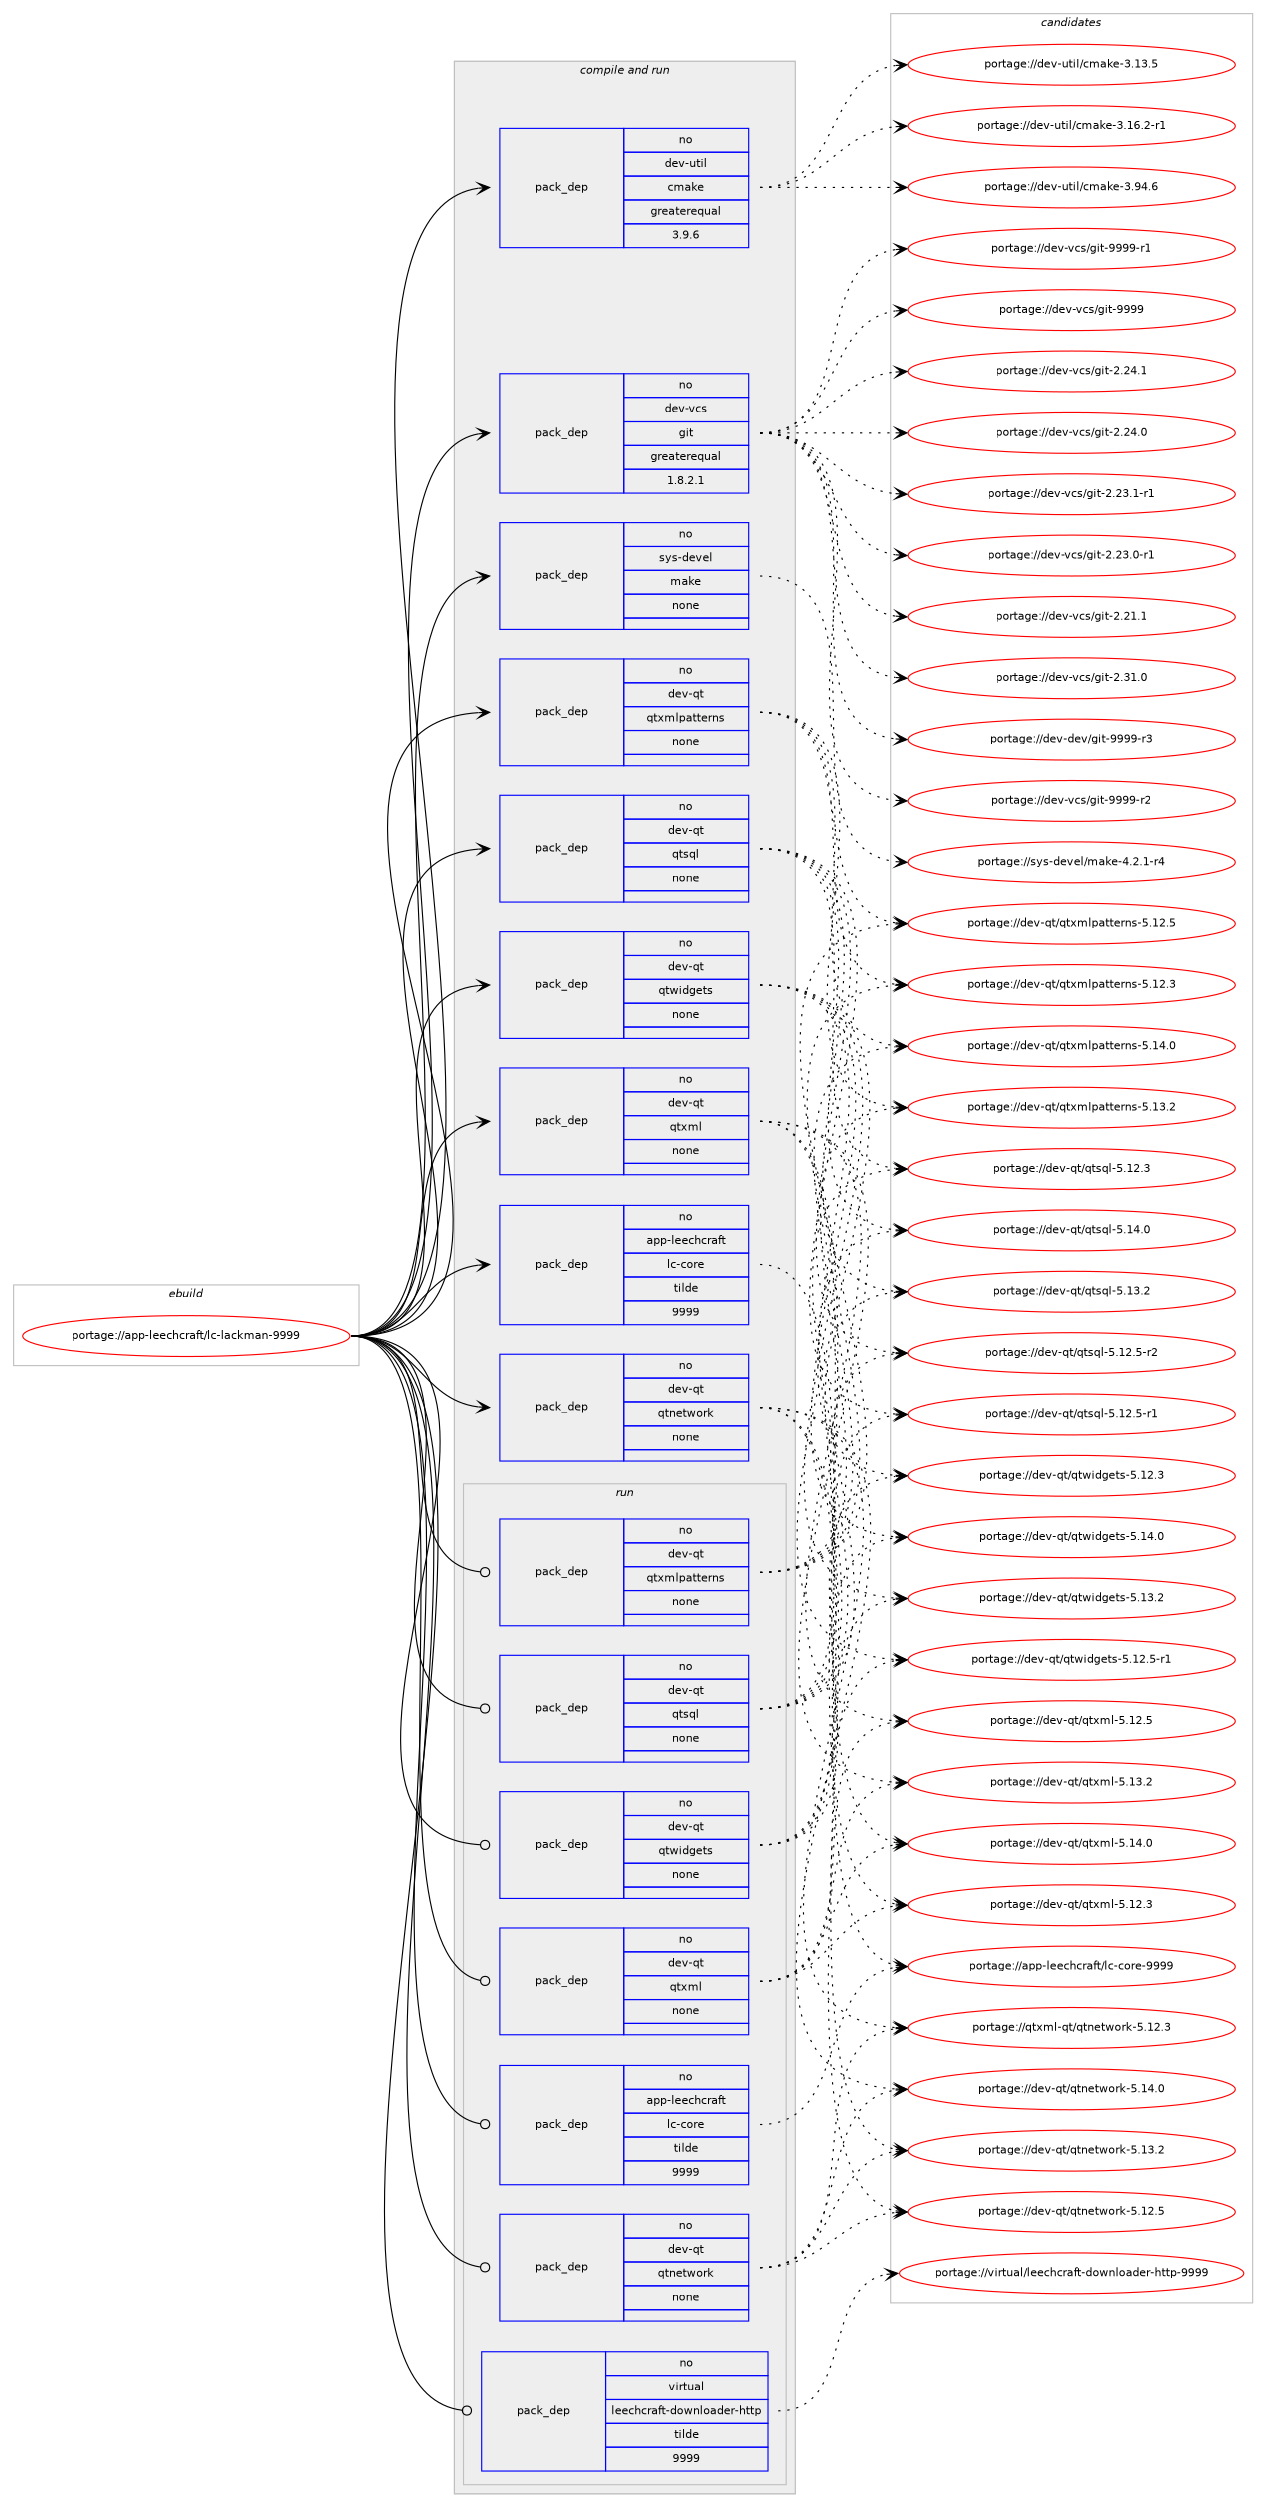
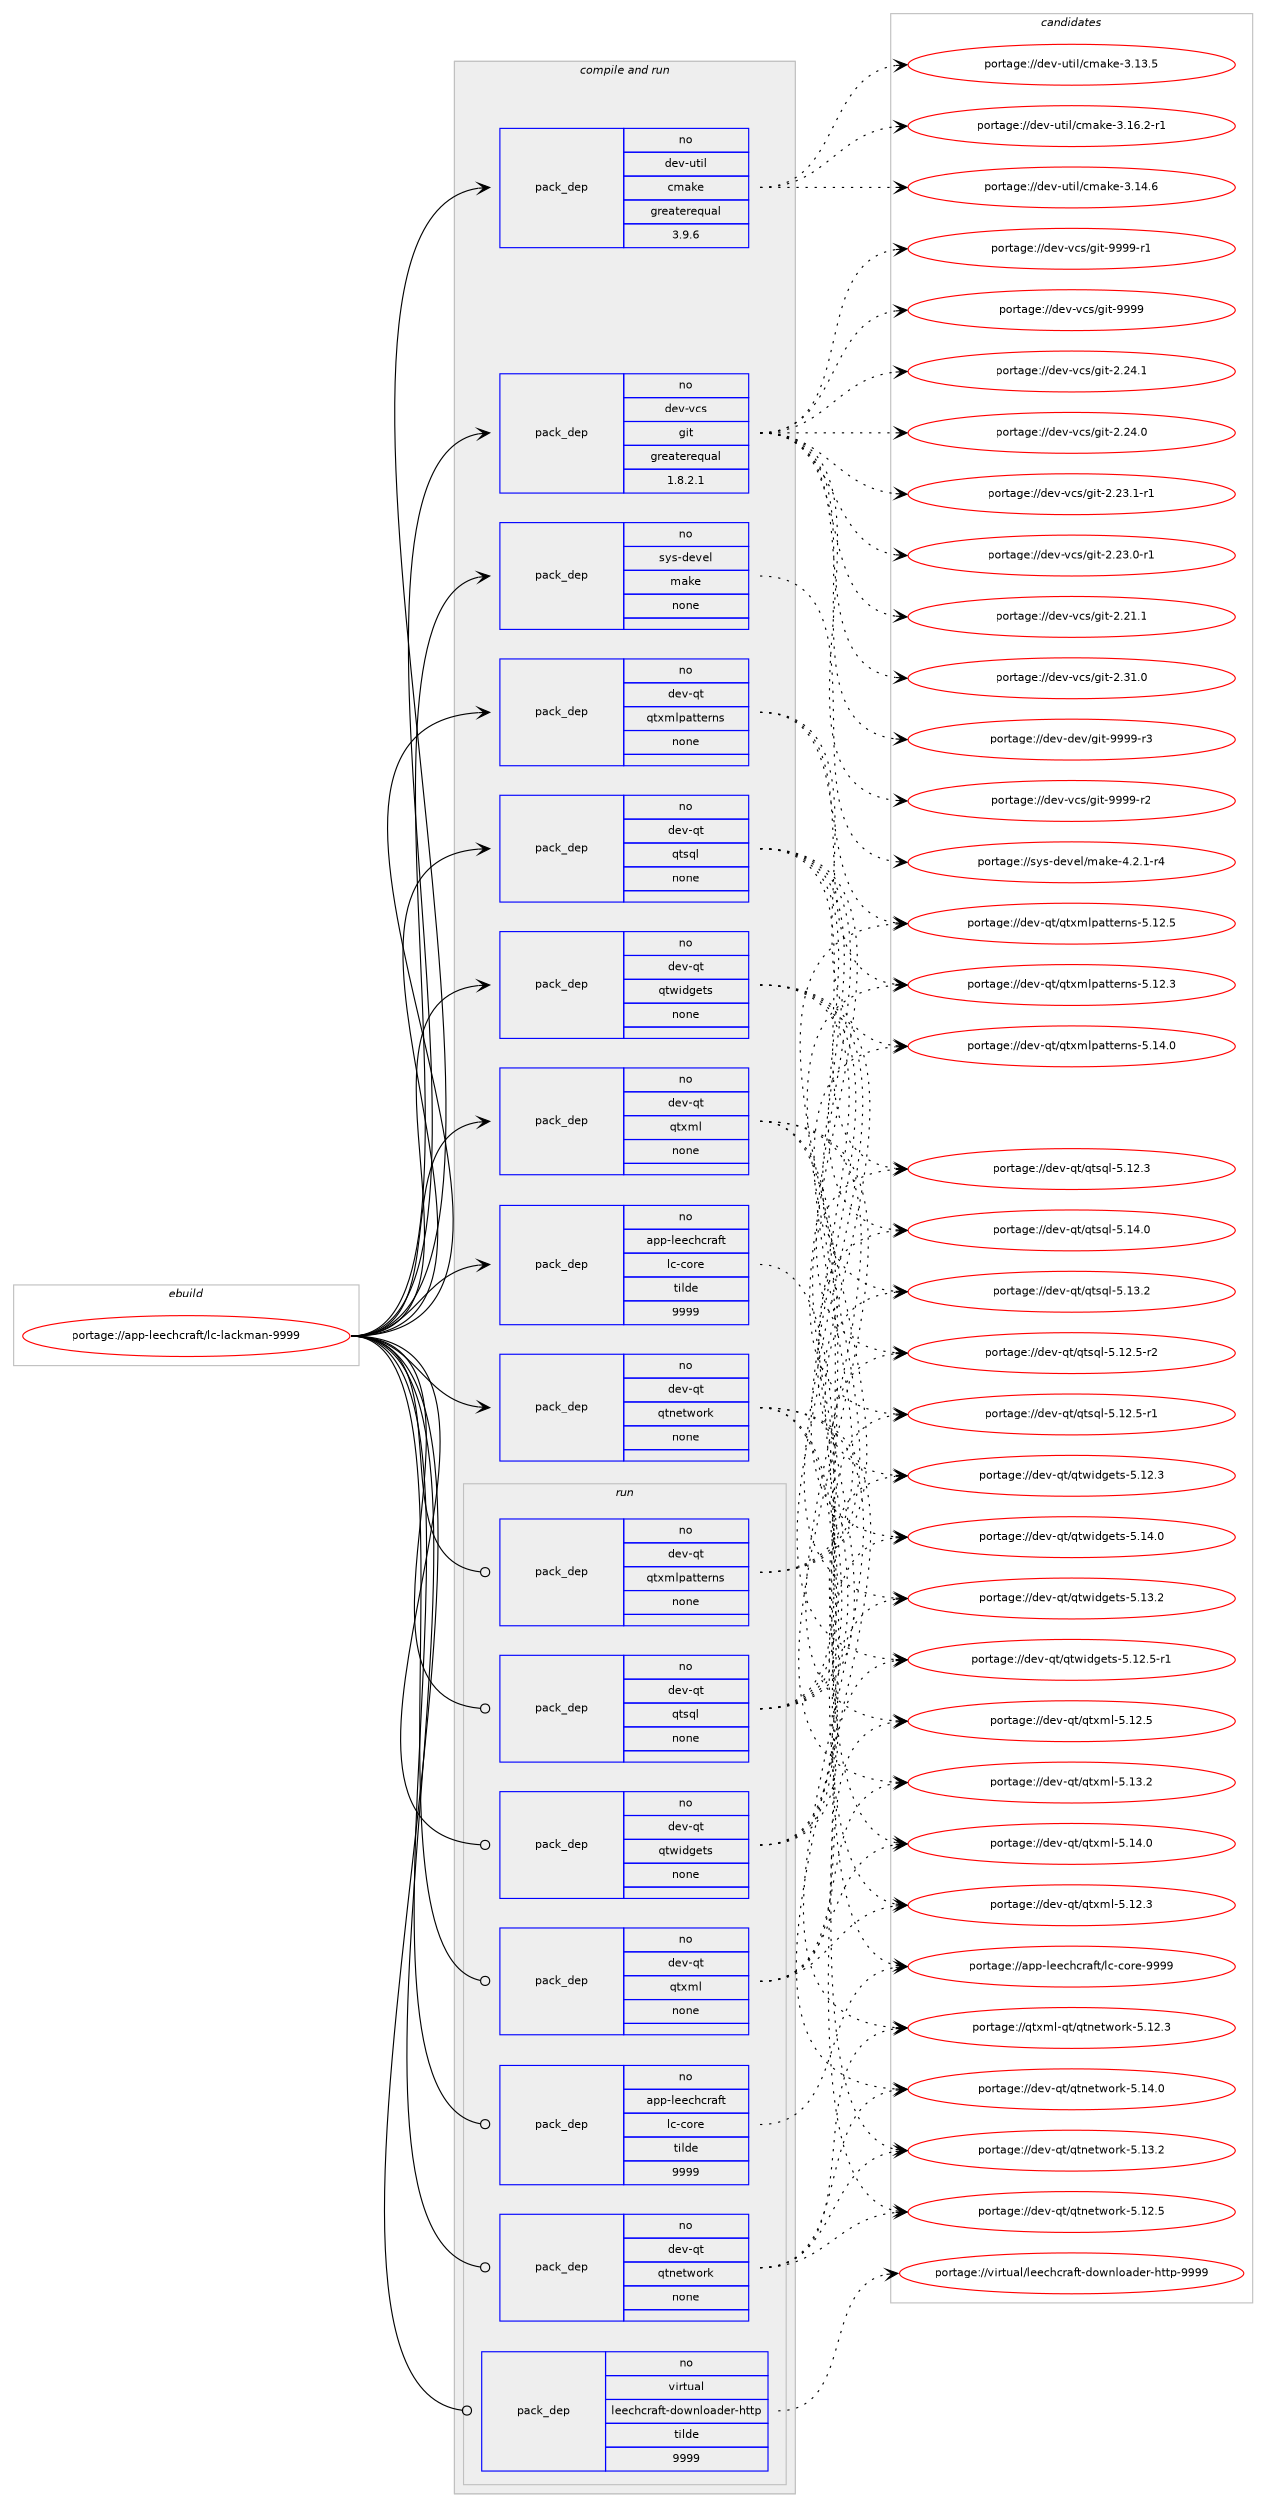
(1072, 187) -> (1072, 187)
(1072, 1108) -> none
